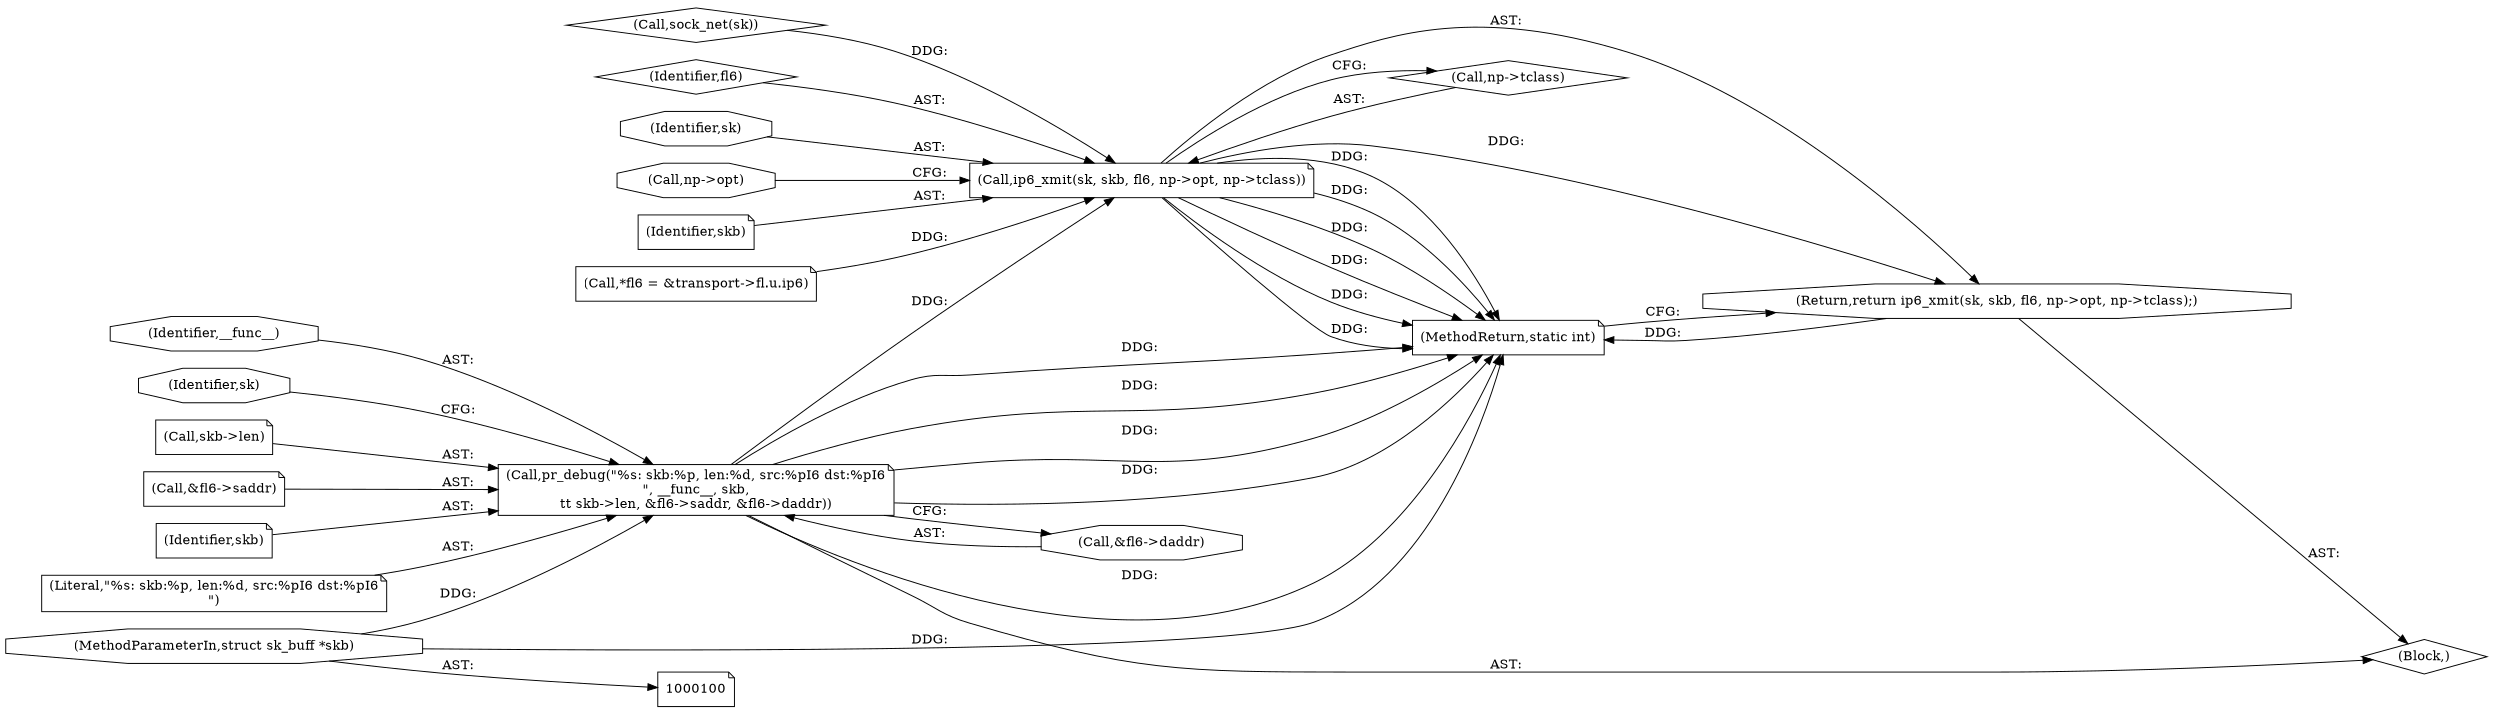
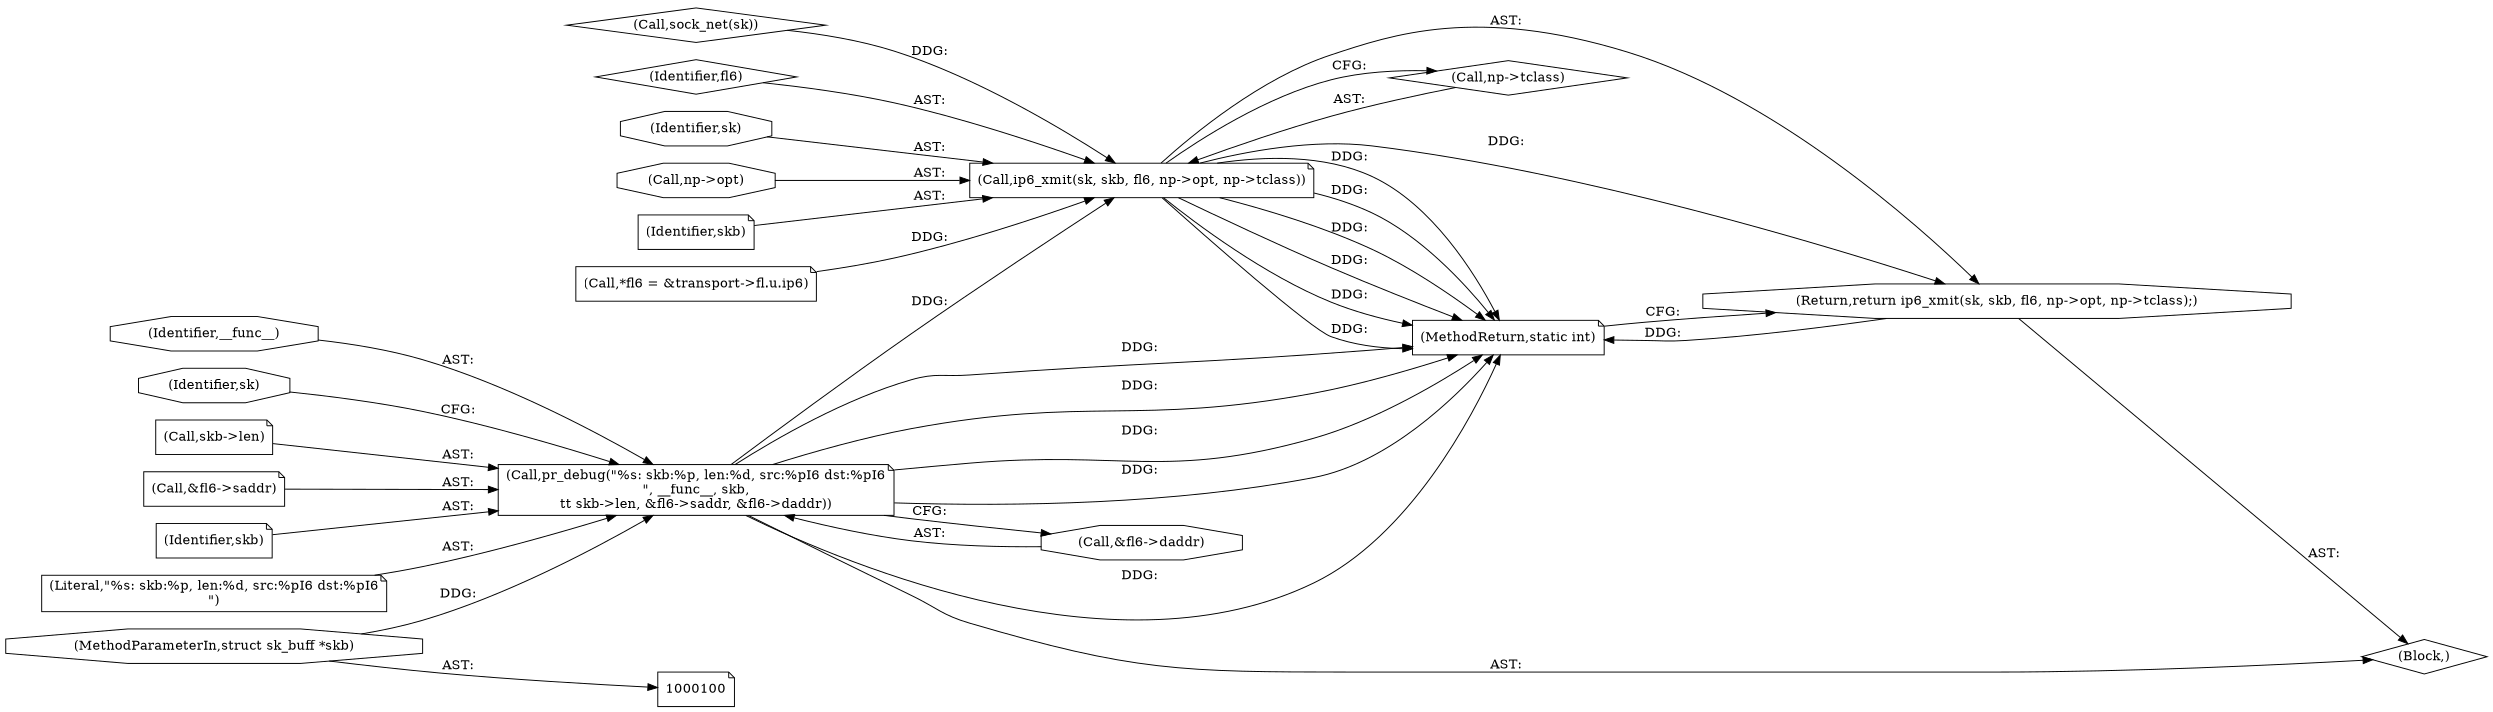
(932, 173) -> (932, 173)
(1003, 646) -> none
